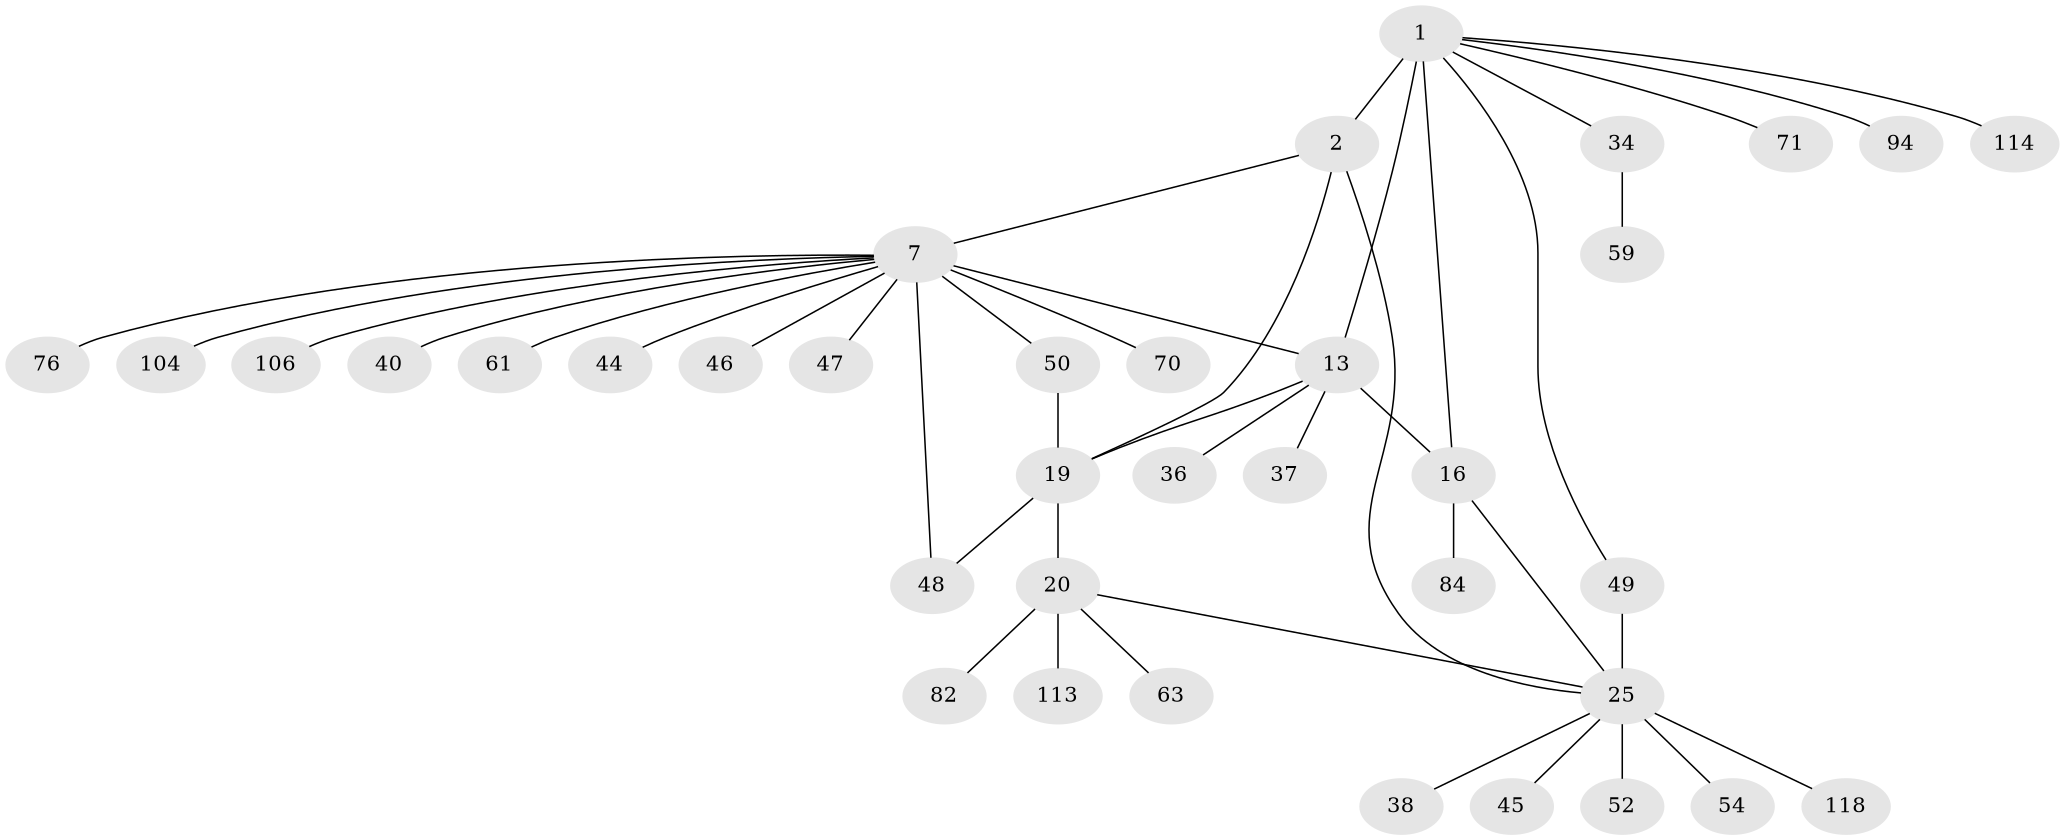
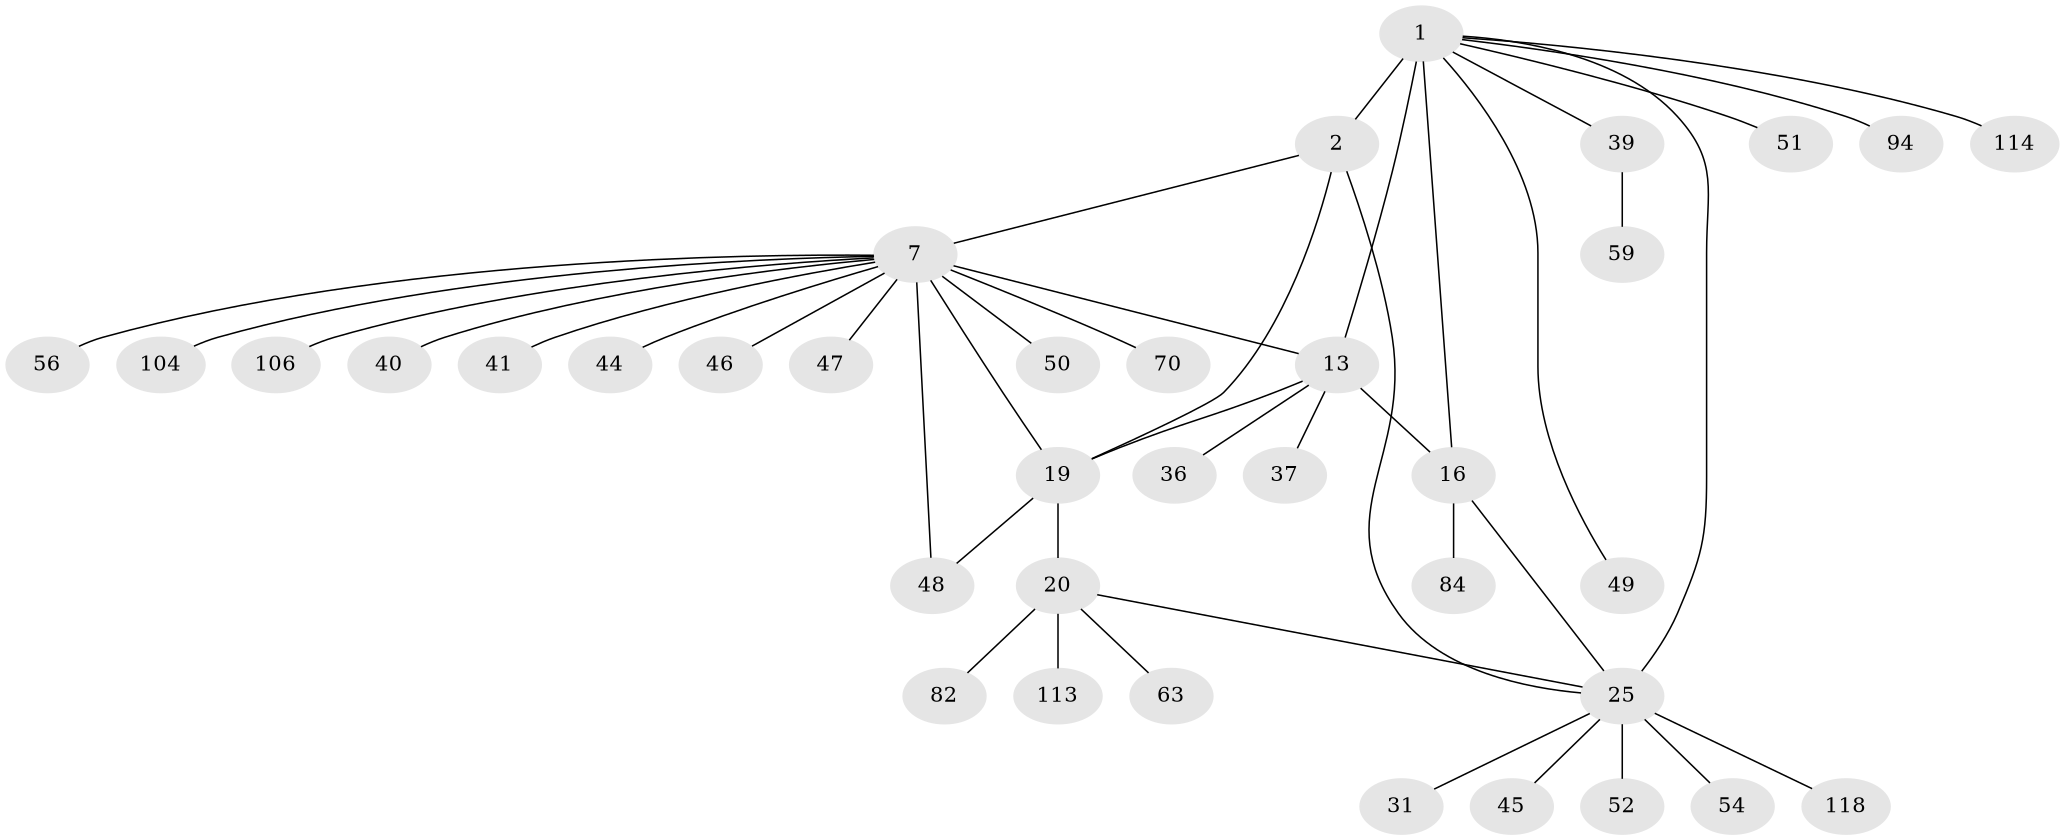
(1622, 144) -> (1622, 144)
(1791, 144) -> (1791, 144)
(48, 365) -> (48, 365)
(500, 365) -> (500, 365)
(1058, 420) -> (985, 366)
(1622, 641) -> (1707, 280)
(1401, 807) -> (1401, 807)
